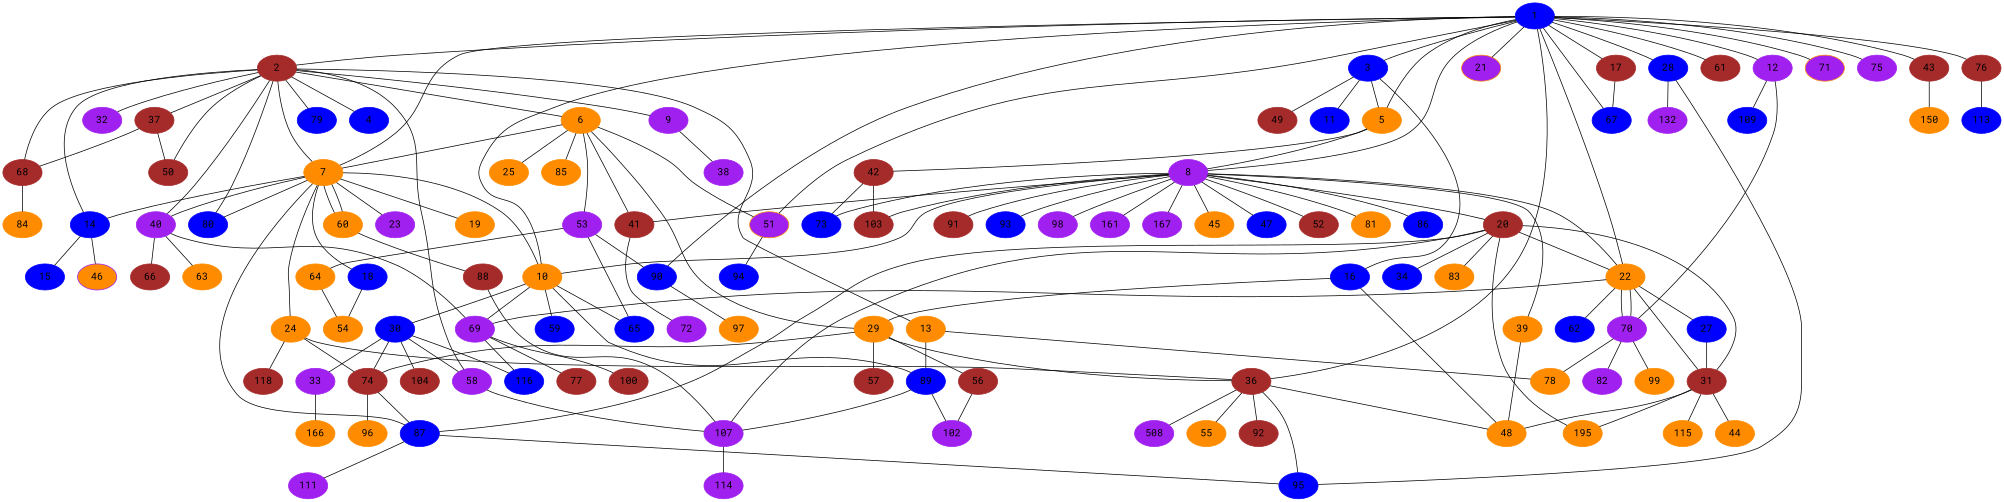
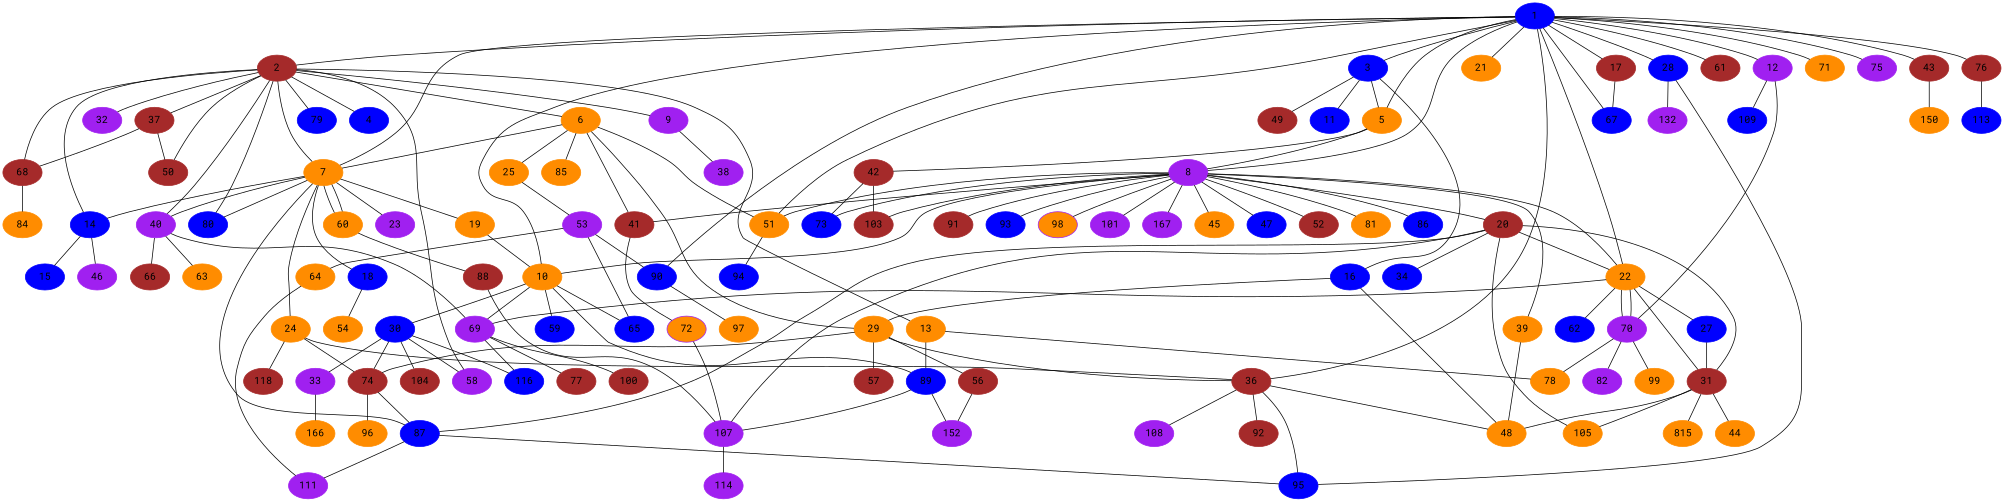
(1481, 68) -> (1481, 68)
(1825, 68) -> (1825, 68)
(588, 172) -> (545, 199)
none -> (975, 181)
(456, 190) -> (509, 251)
(769, 225) -> (769, 225)
(1058, 225) -> (1058, 225)
(1110, 225) -> (1110, 225)
(97, 277) -> (97, 277)
(1454, 277) -> none
(329, 303) -> (236, 379)
(687, 329) -> (687, 329)
(594, 417) -> (710, 380)
(952, 434) -> (952, 434)
(1154, 434) -> (1154, 434)
(1206, 434) -> none
(1583, 434) -> (1583, 434)
(1683, 434) -> (1683, 434)
